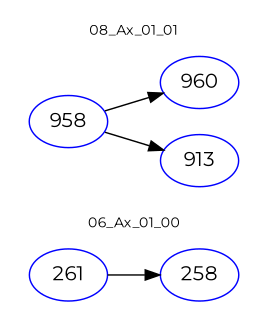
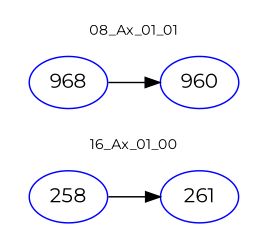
(68, 122) -> (68, 82)
(200, 161) -> none
(134, 224) -> (134, 145)
(126, 275) -> (127, 197)
